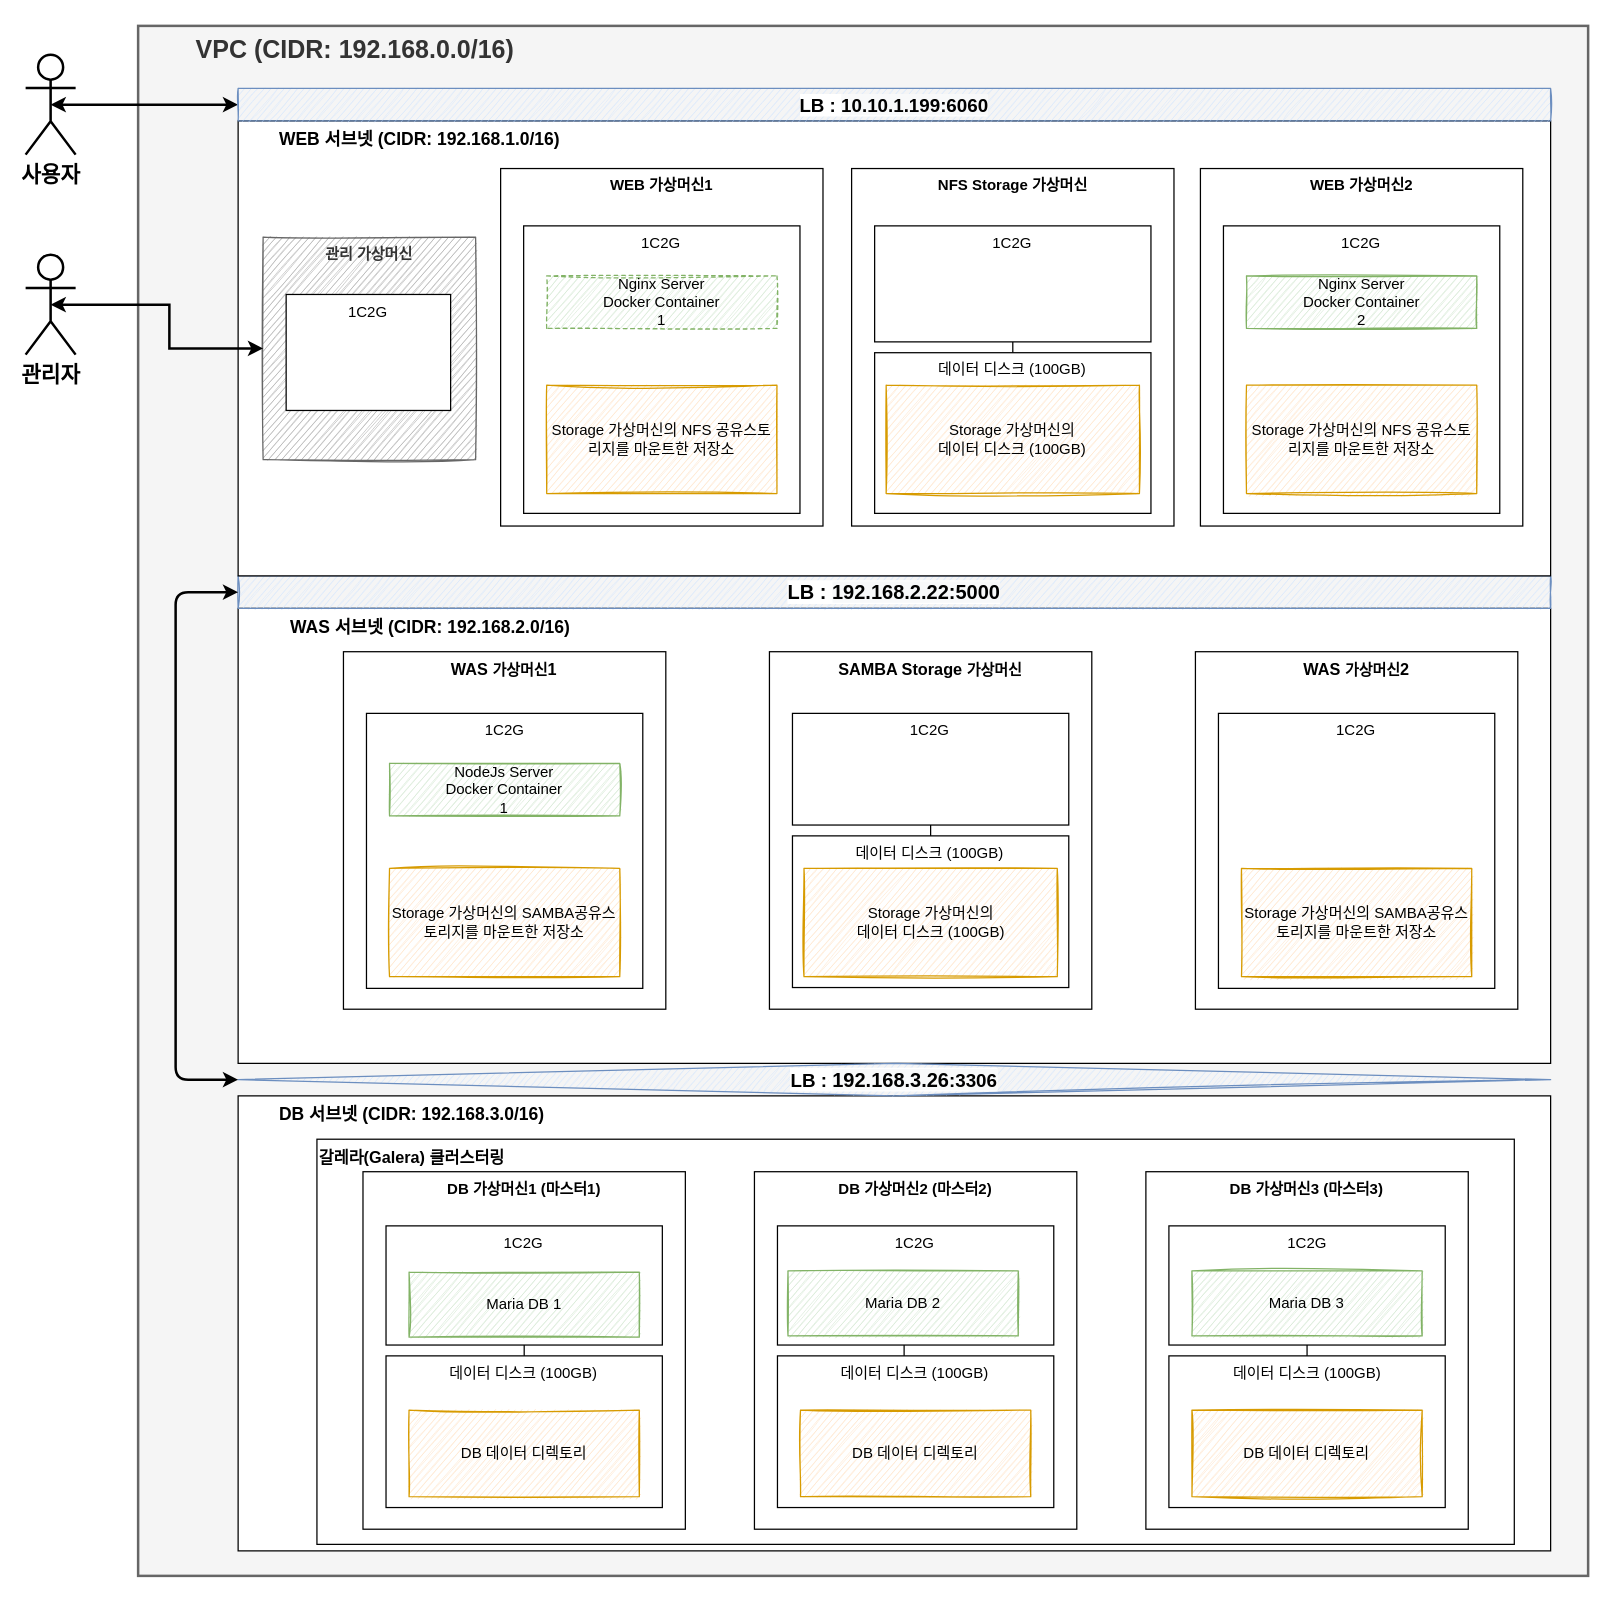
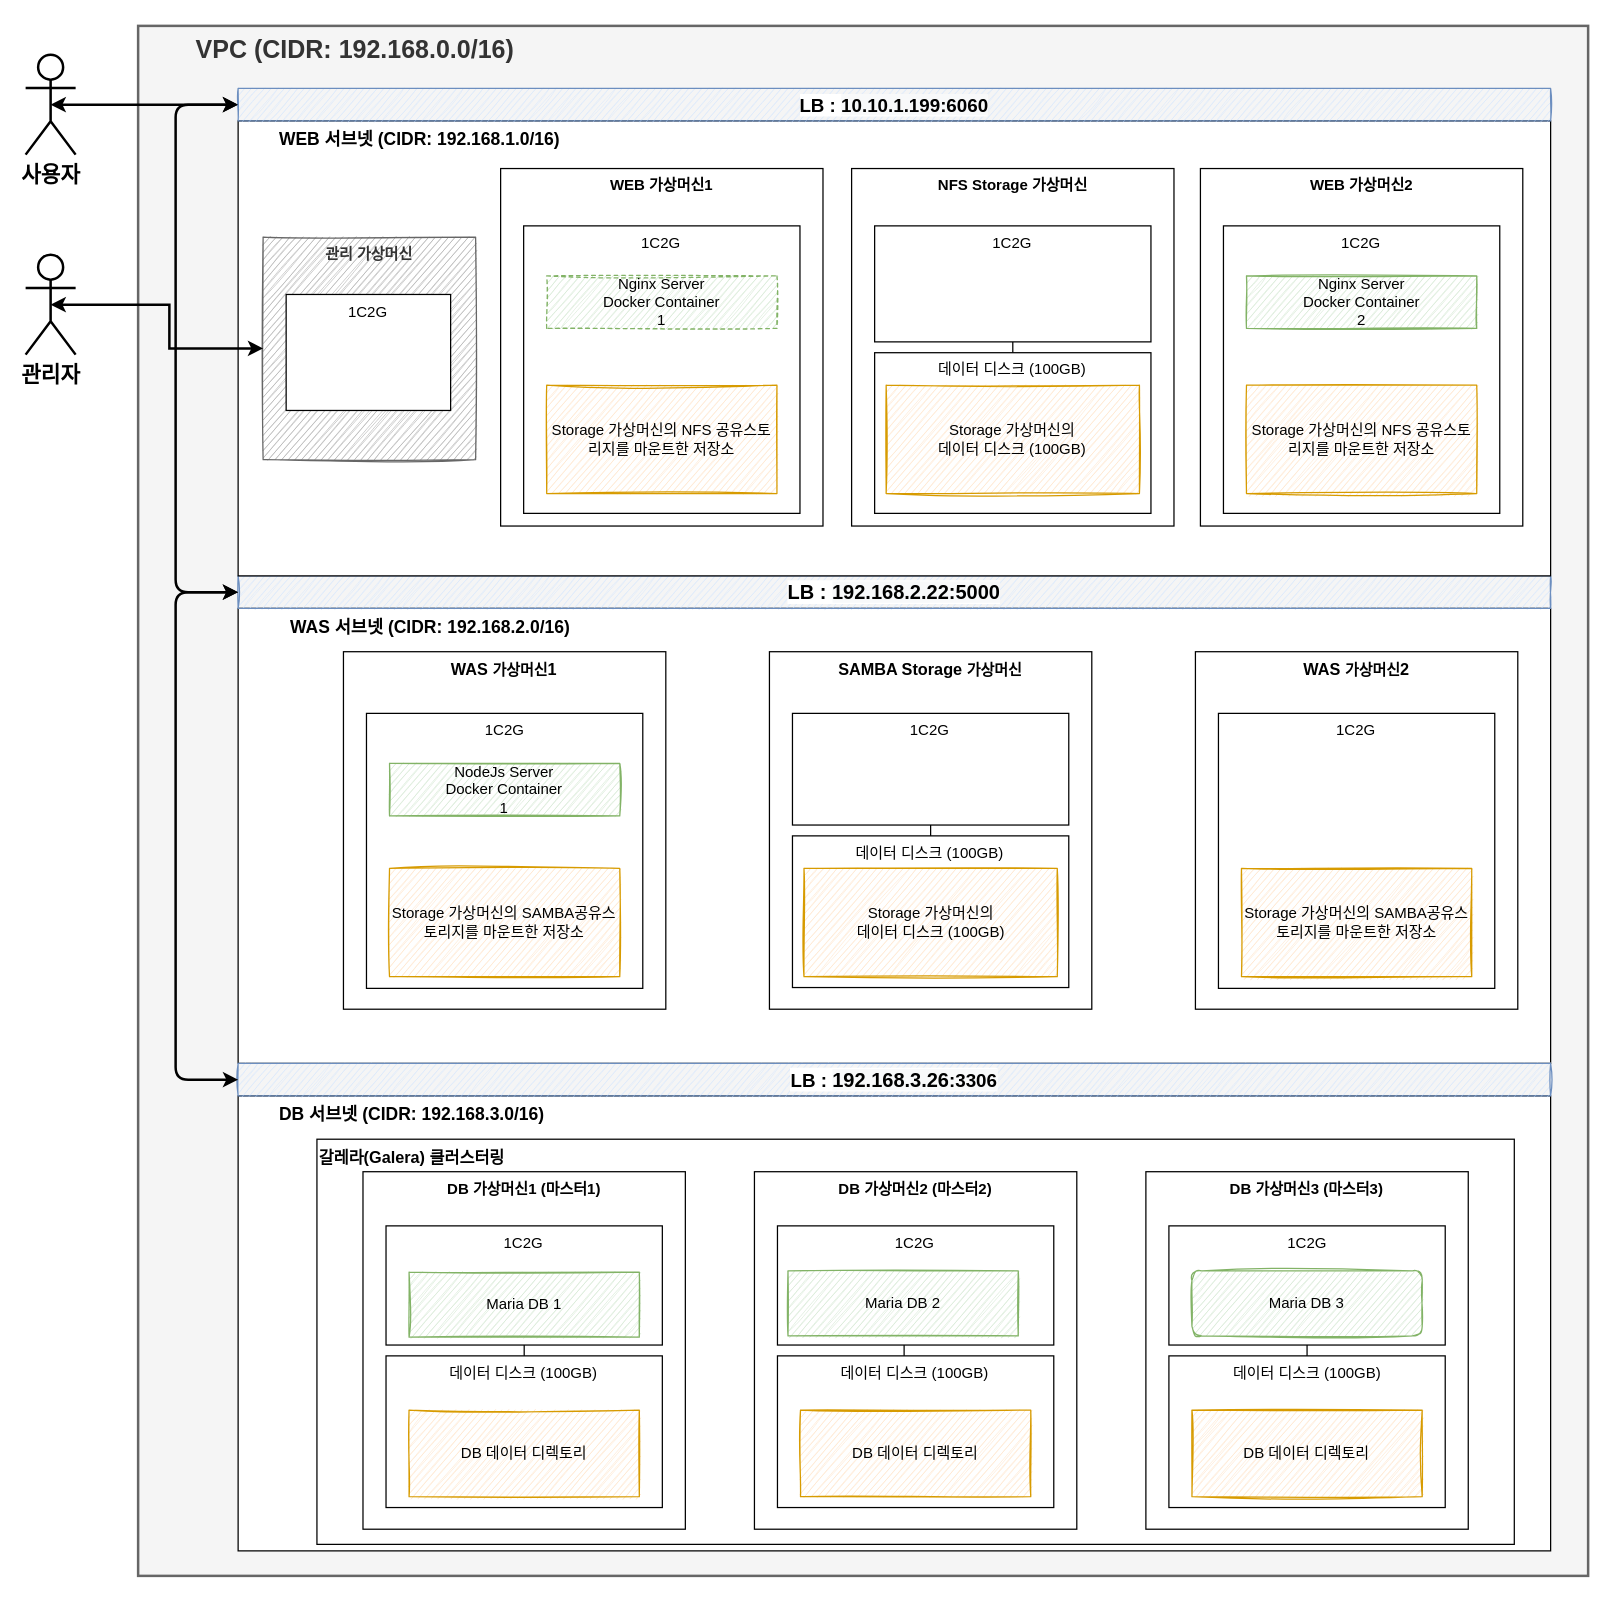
none -> (176, 351)
(894, 1079) -> (894, 1079)
(1307, 1303) -> (1307, 1303)
